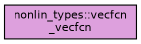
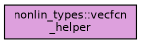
(70, 22) -> (70, 22)
